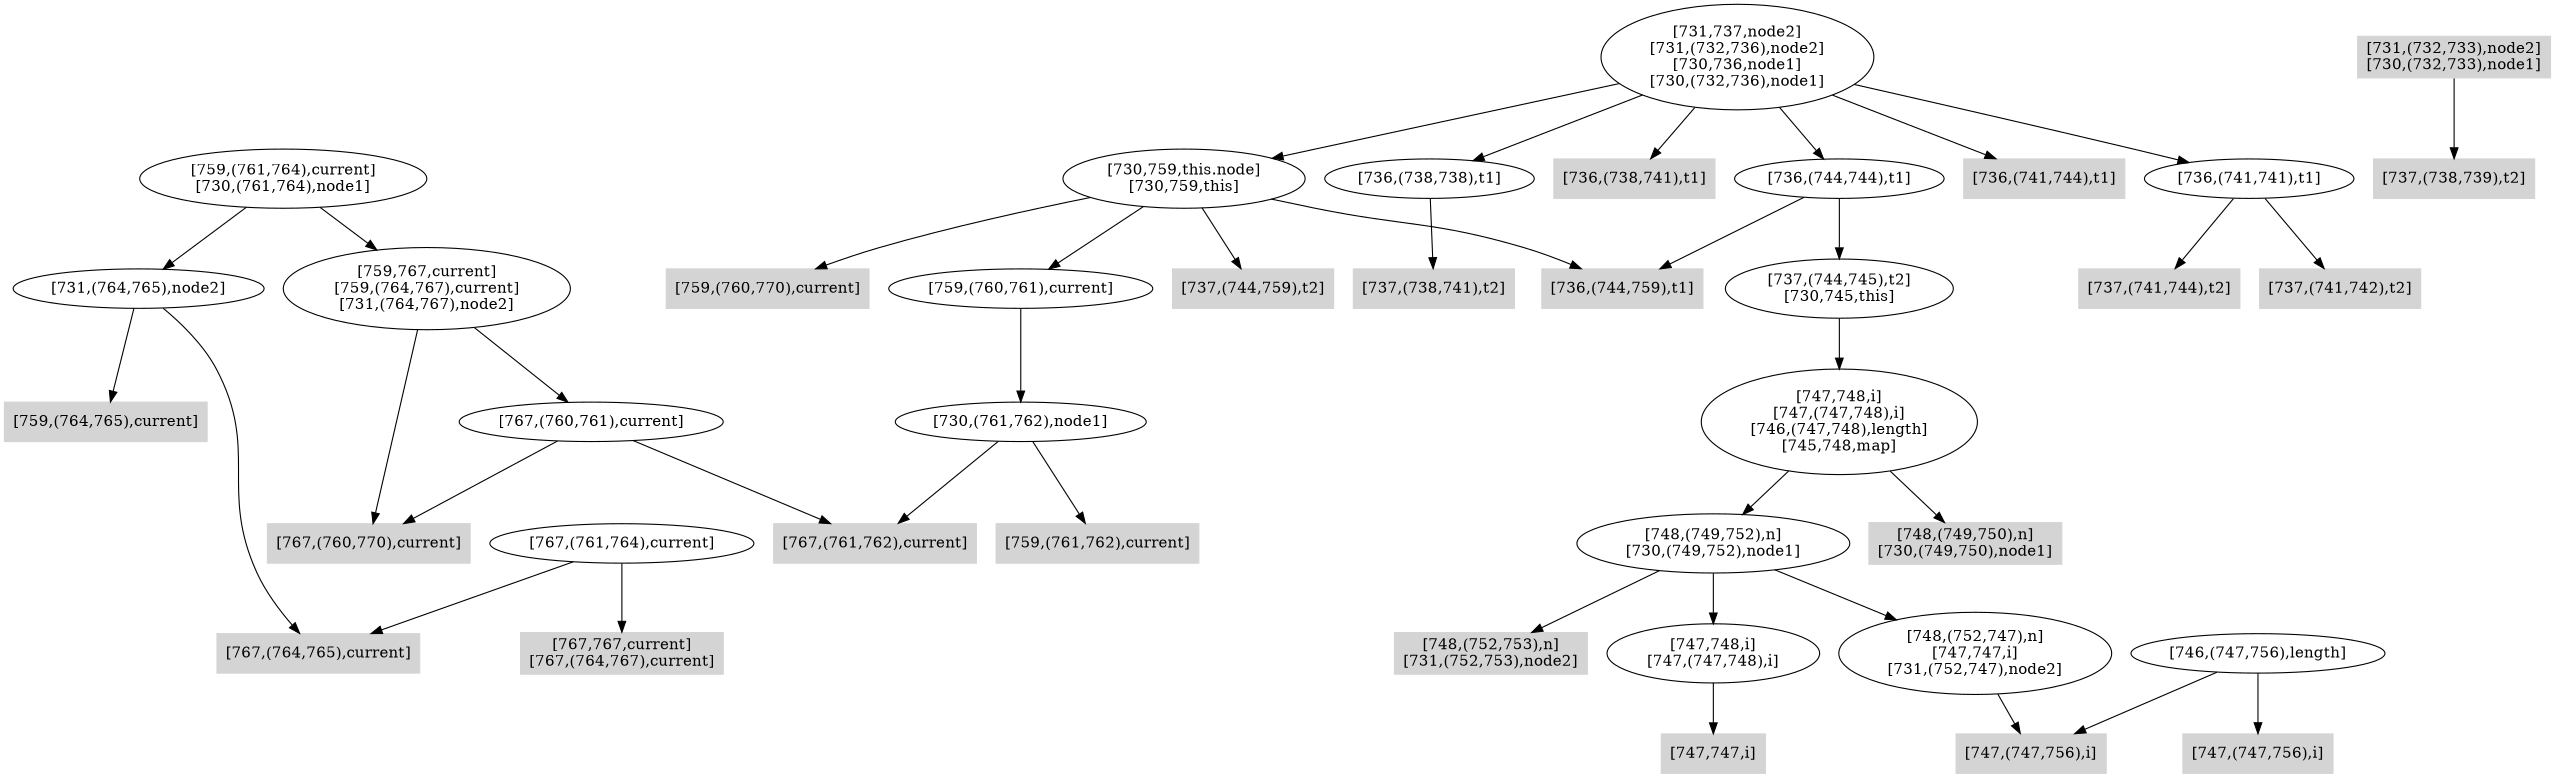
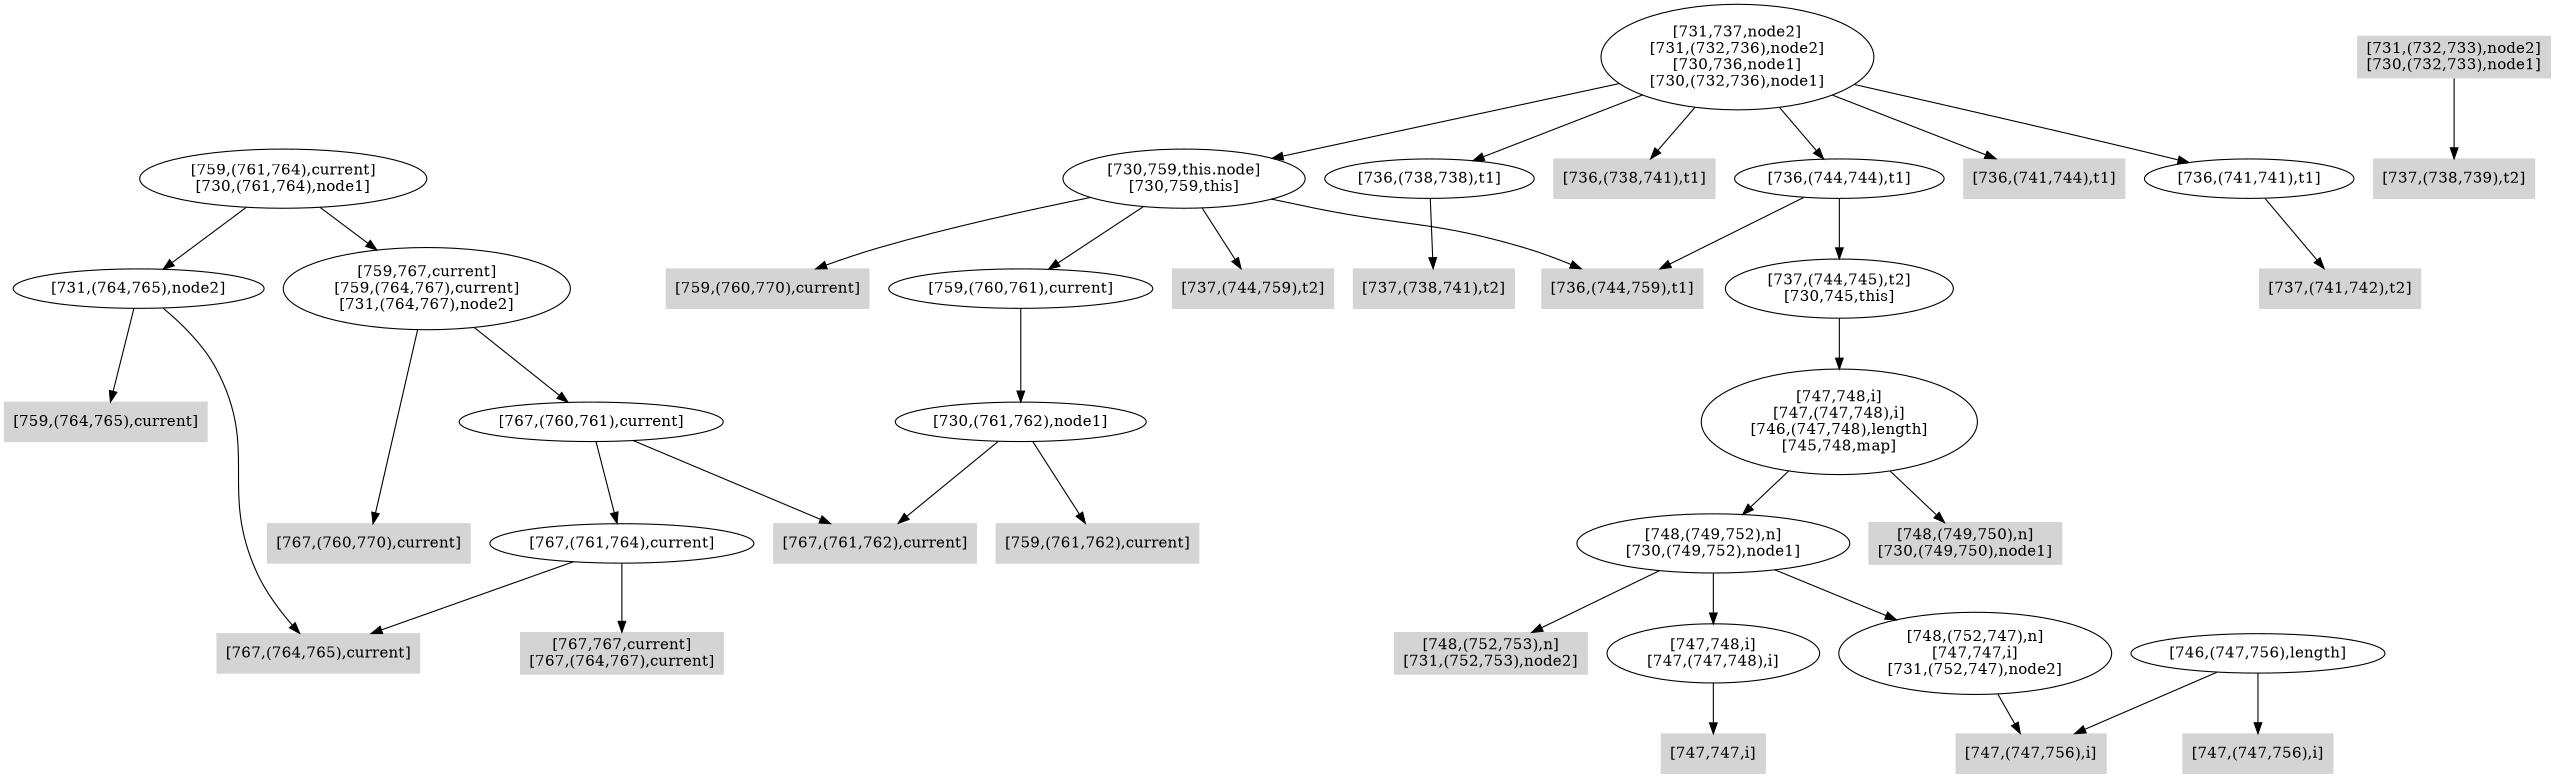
(2159, 289) -> none
(485, 480) -> (605, 477)
